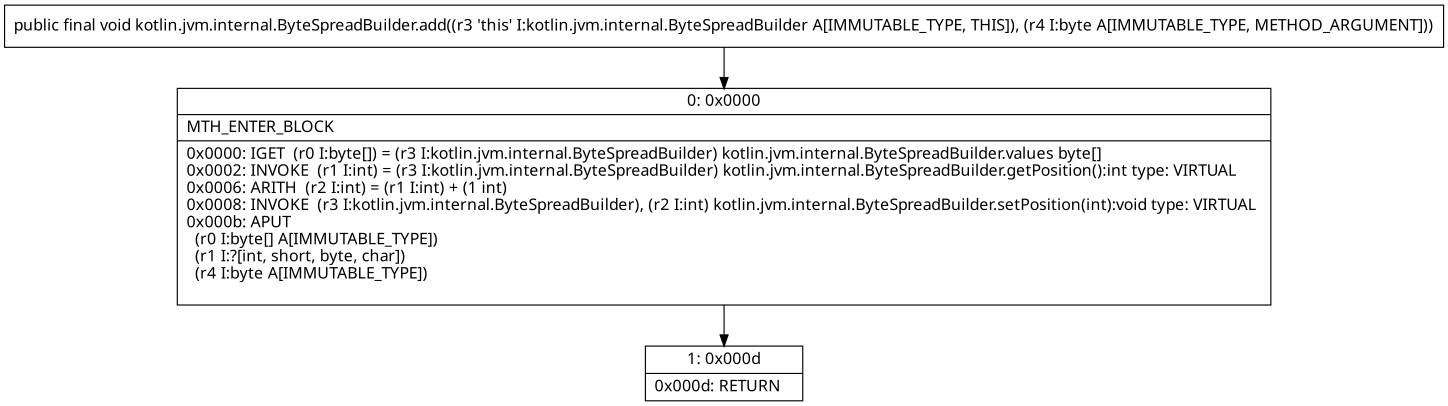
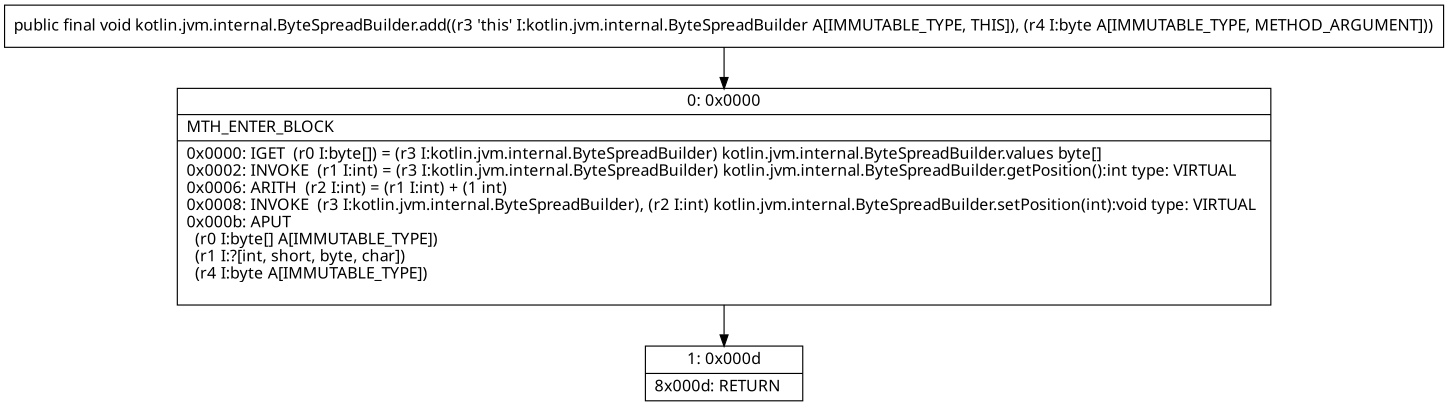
(724, 387) -> (724, 387)
